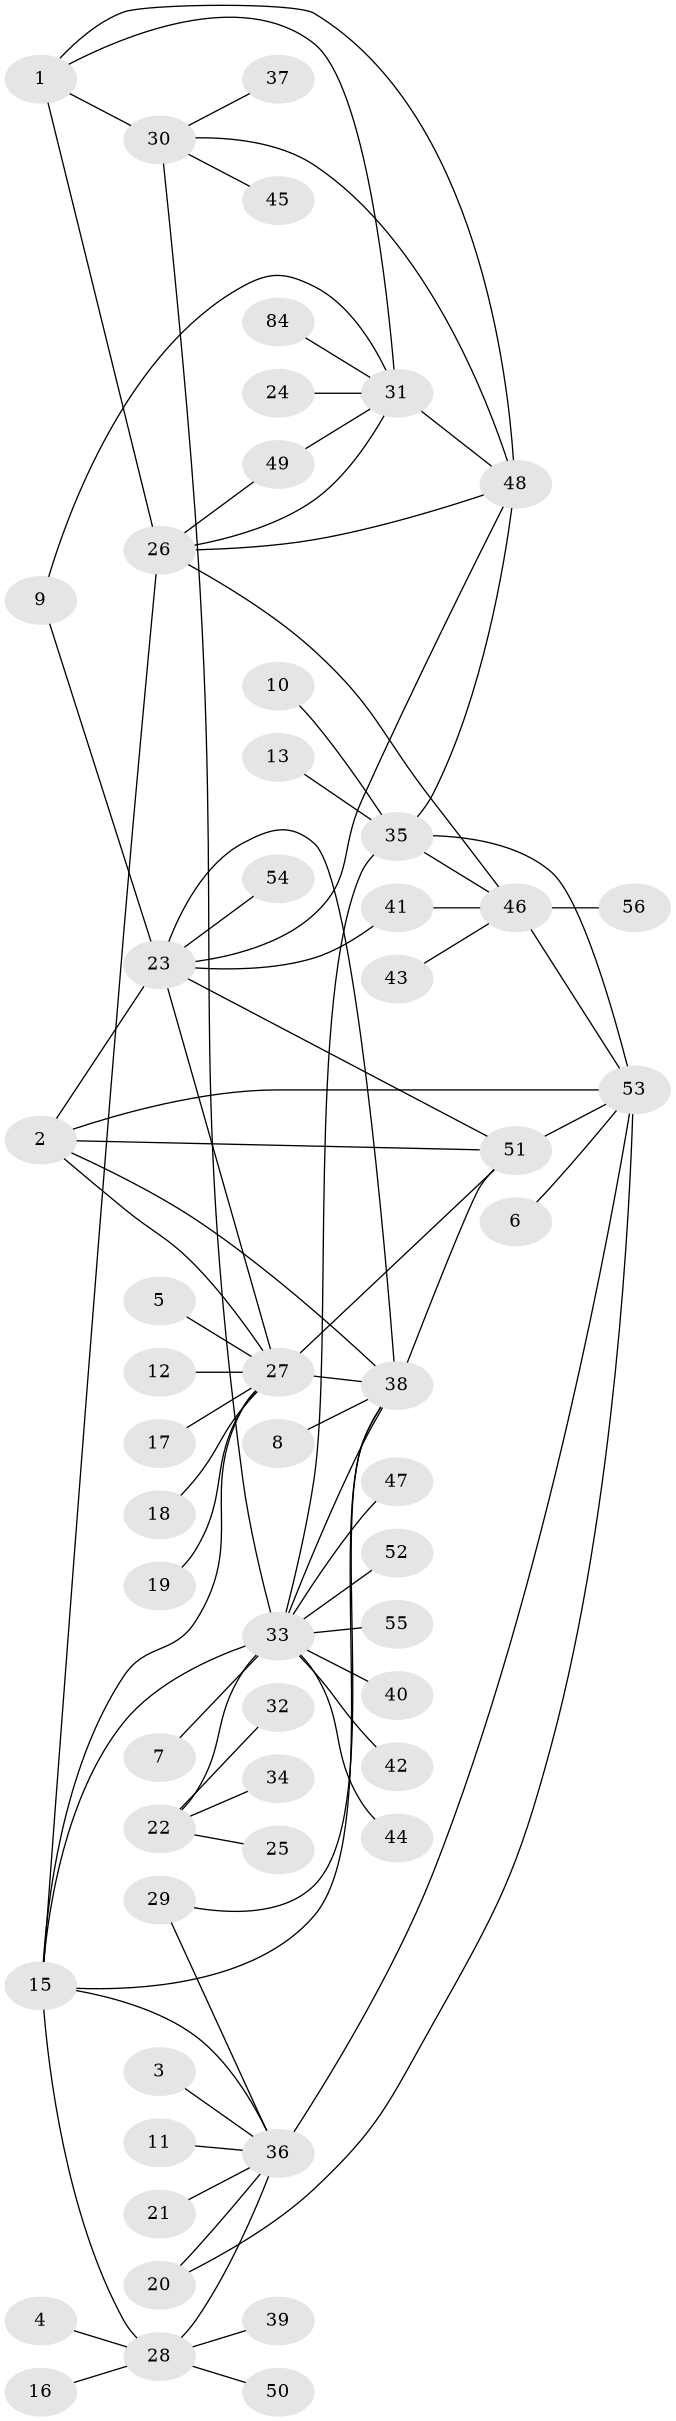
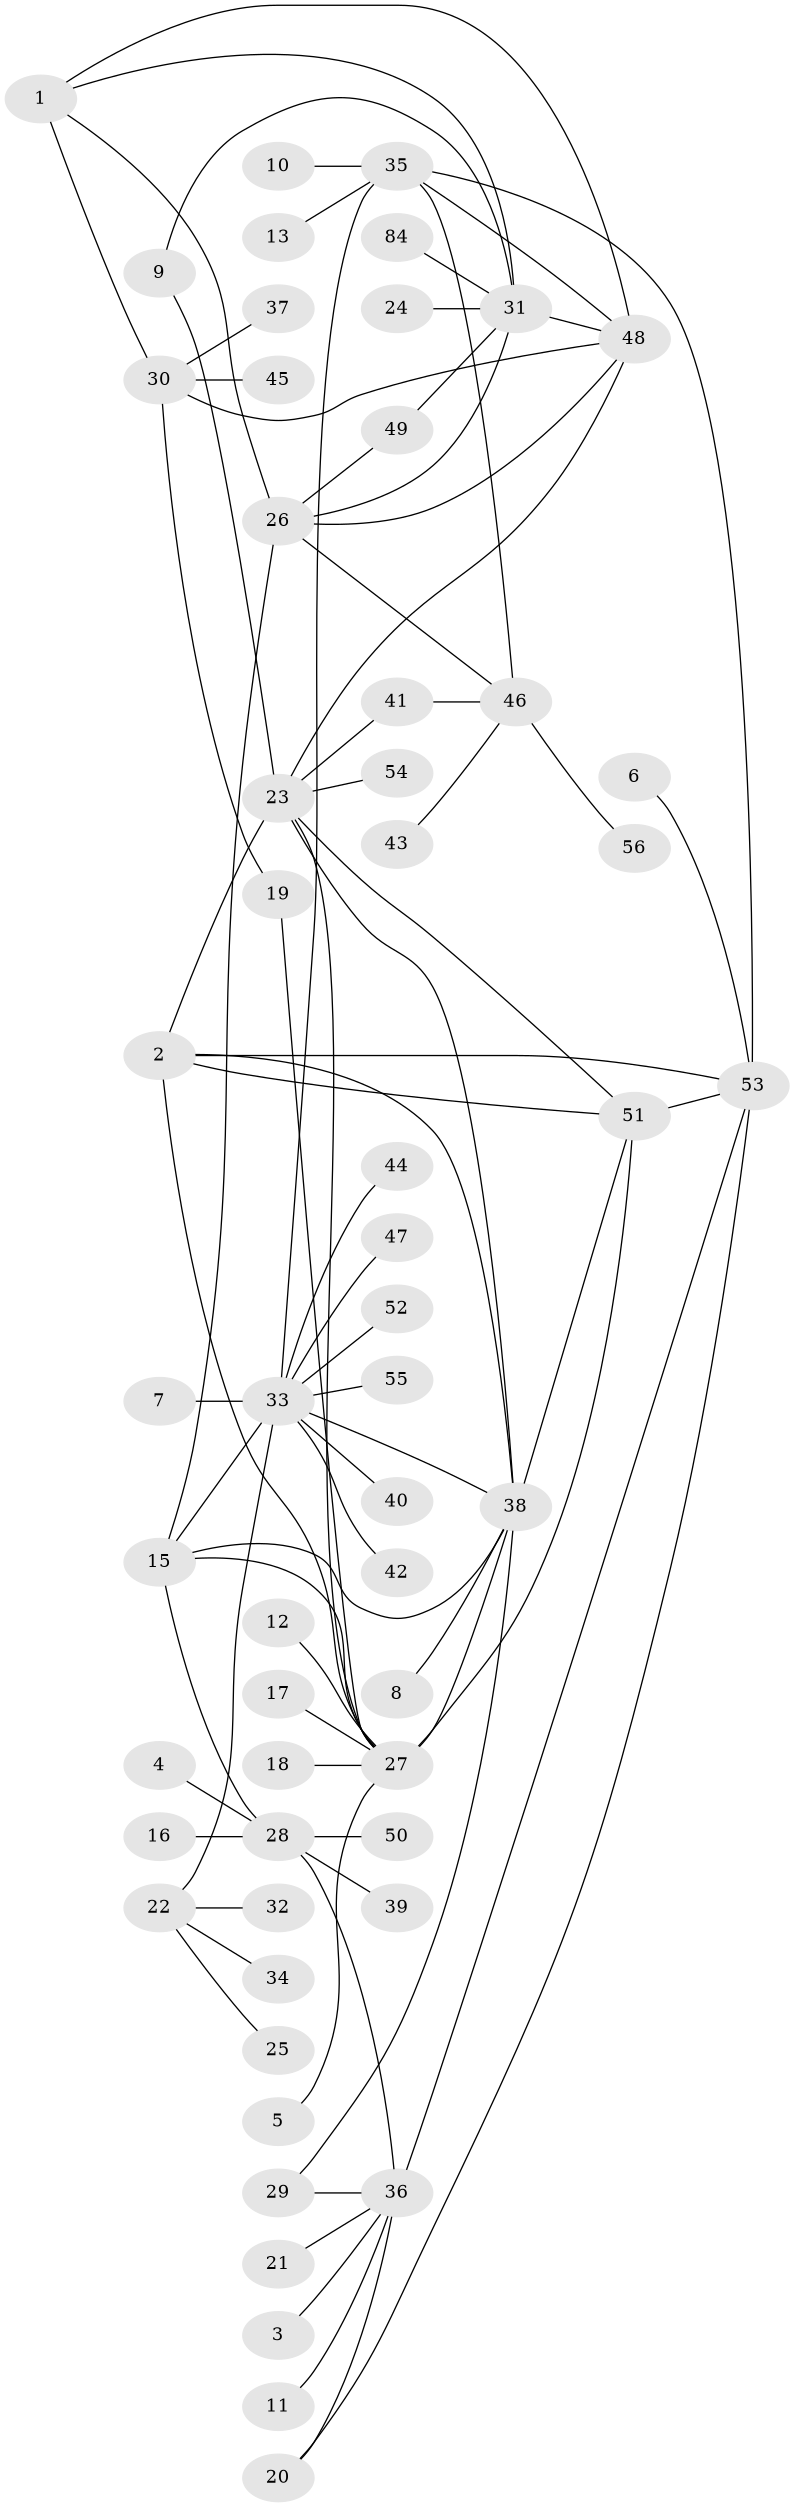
(209, 889) -> (193, 643)
(575, 999) -> none
(192, 2033) -> none
